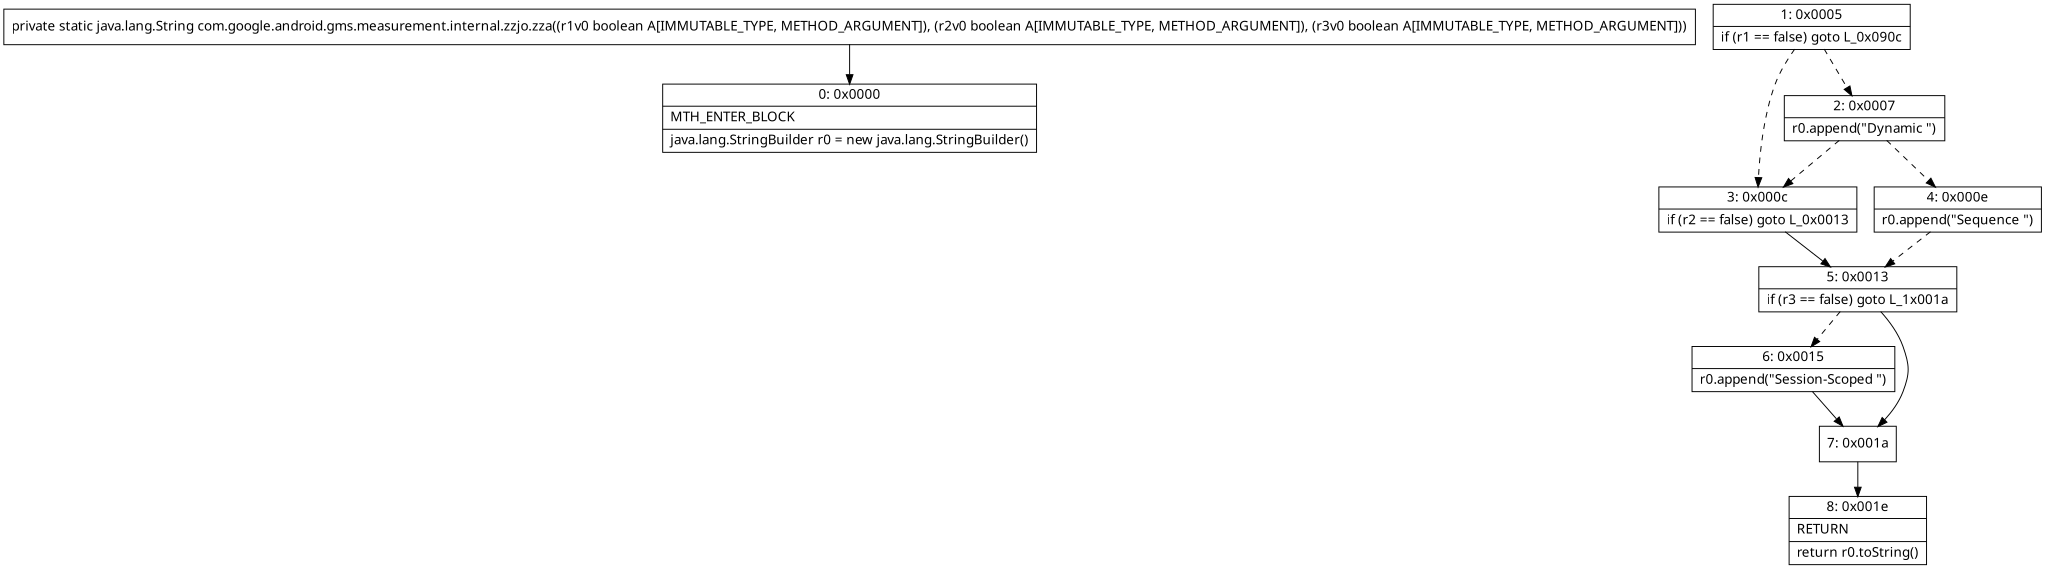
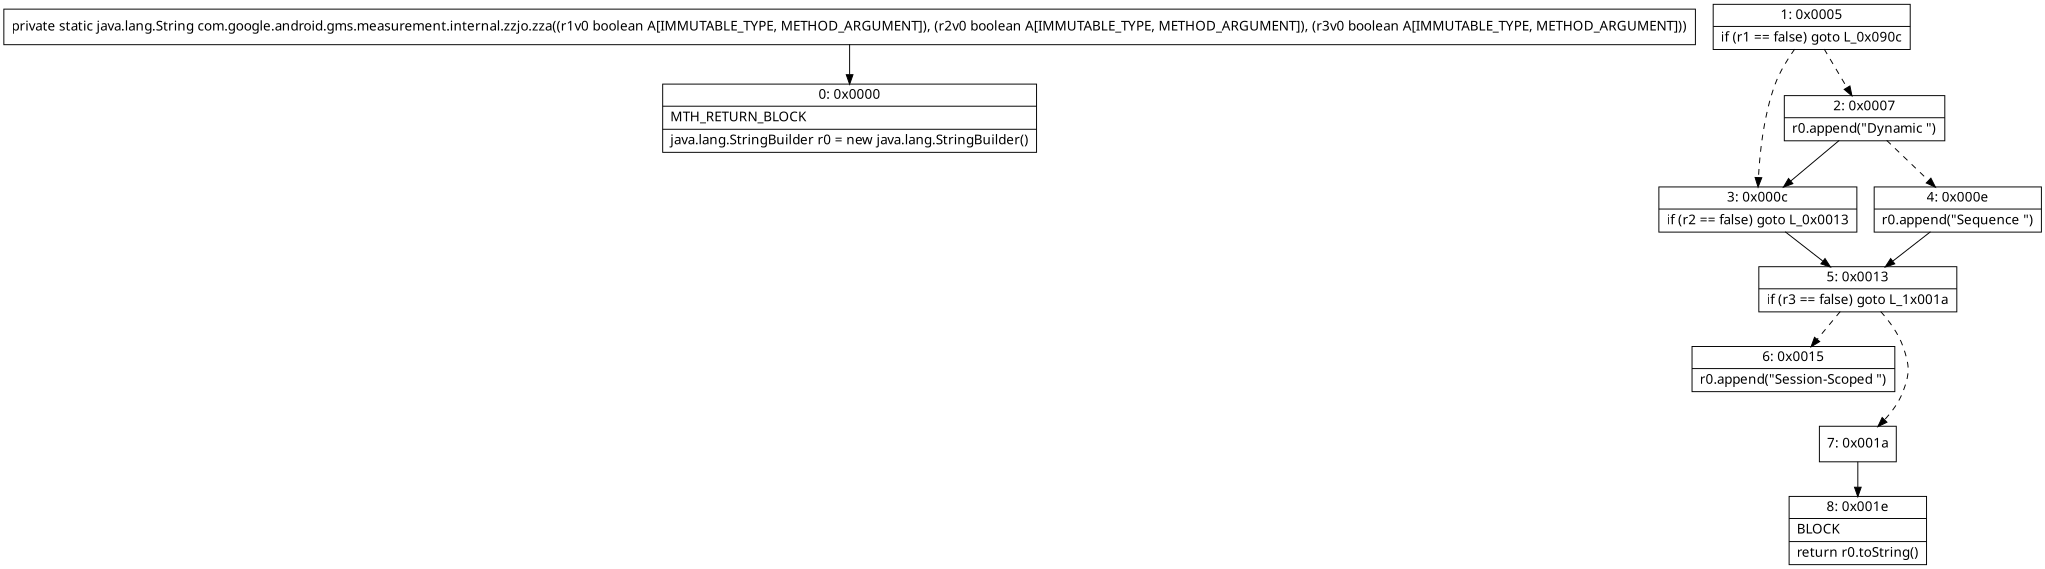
(733, 117) -> (739, 117)
(1815, 161) -> (1815, 161)
(1912, 246) -> (1912, 246)
(1908, 365) -> (1908, 365)
(1824, 405) -> none
(1823, 530) -> (1819, 530)
